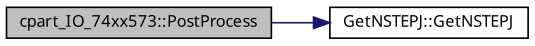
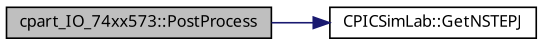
(429, 23) -> (433, 23)
